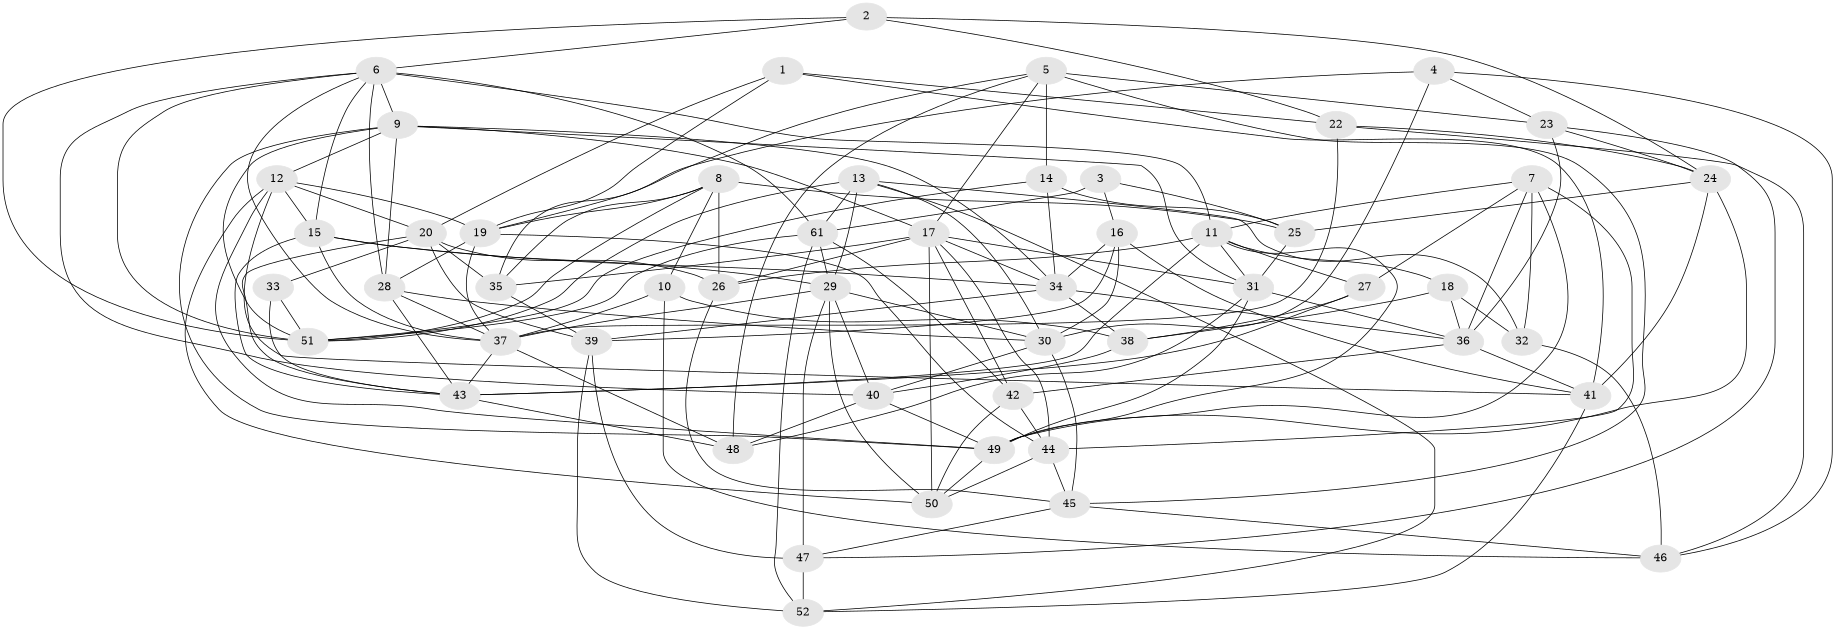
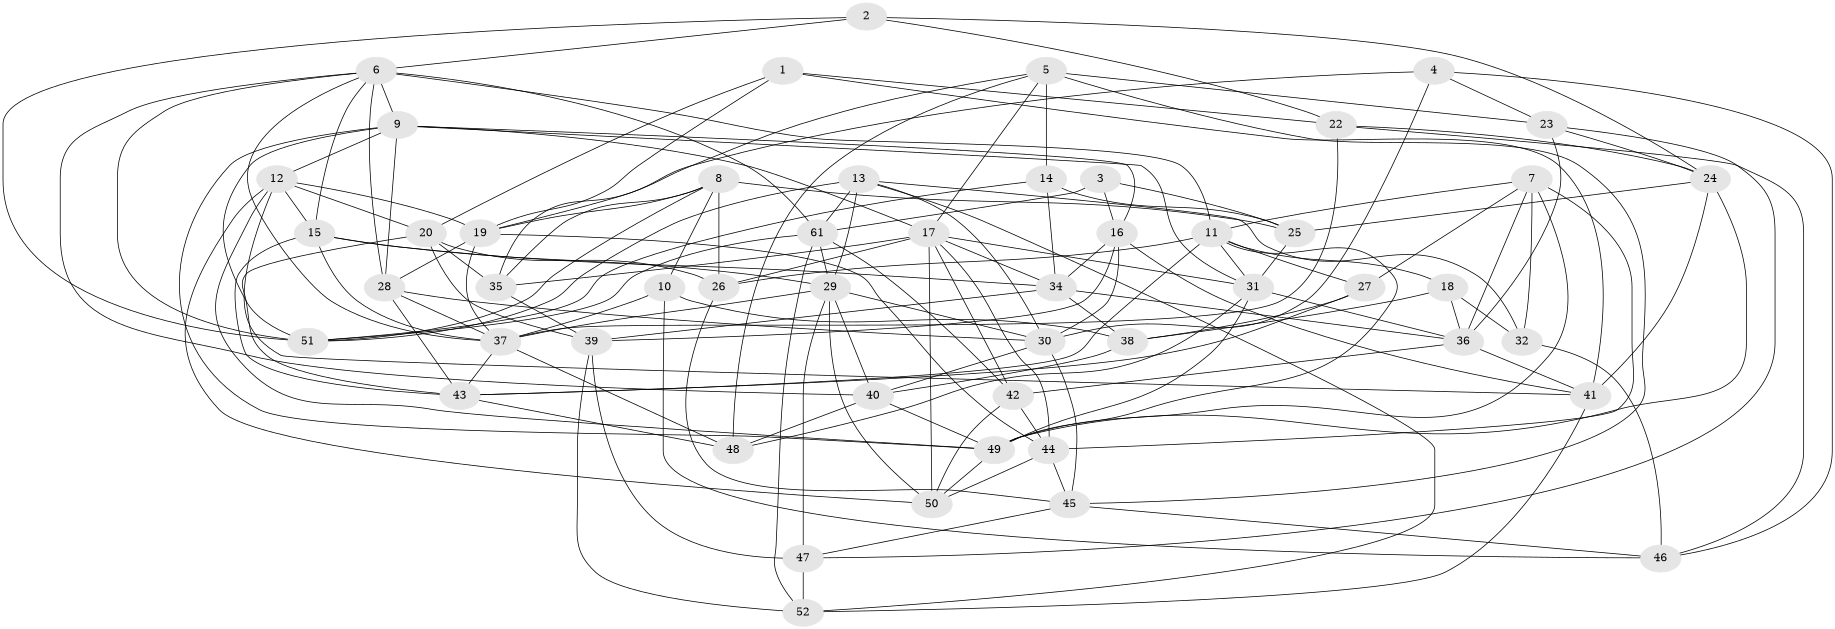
(817, 152) -> (918, 148)
(273, 288) -> none
